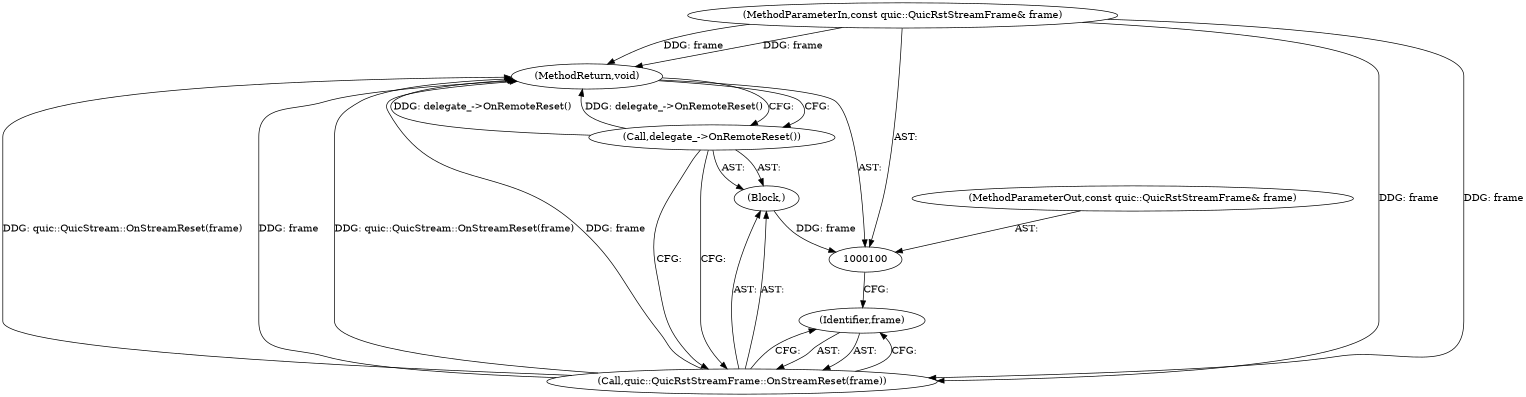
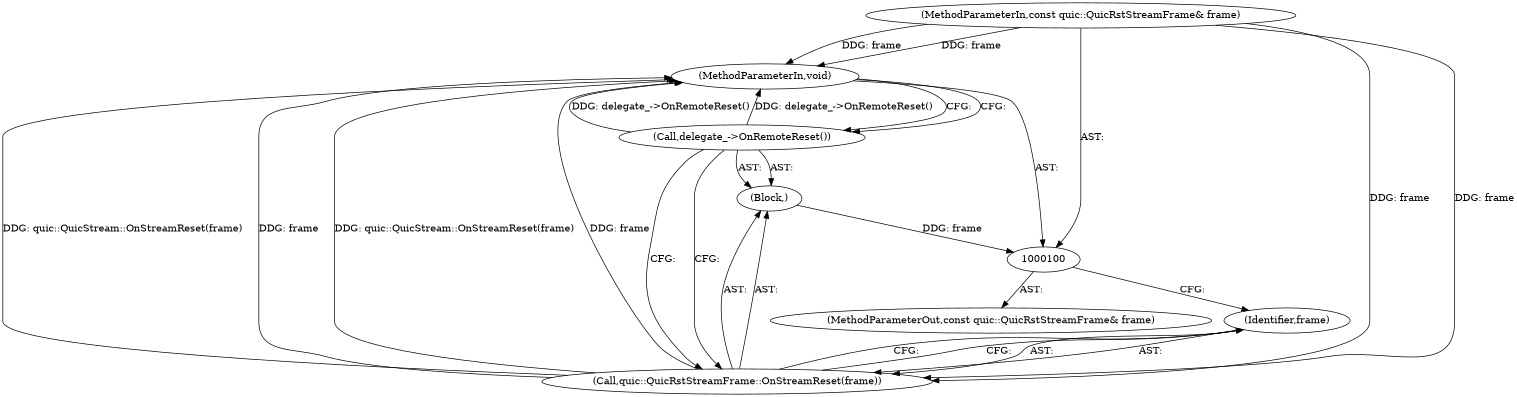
(587, 76) -> (765, 76)
(992, 231) -> (1020, 287)
